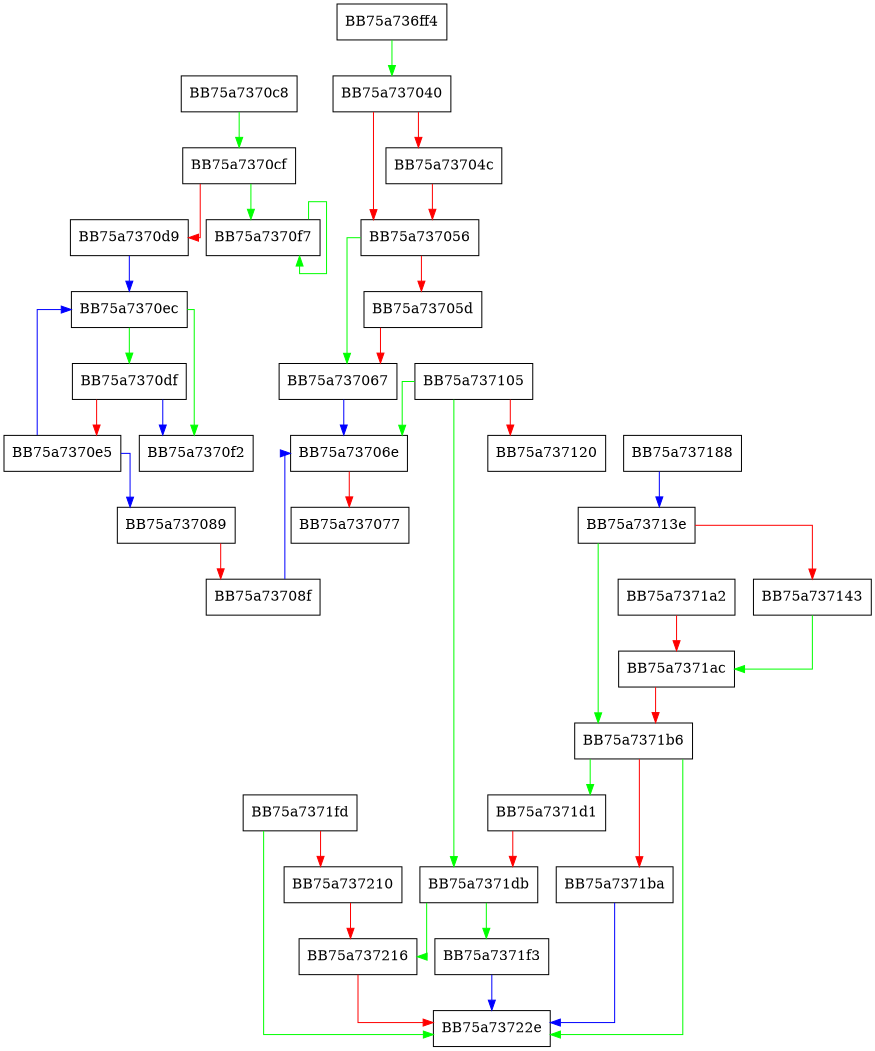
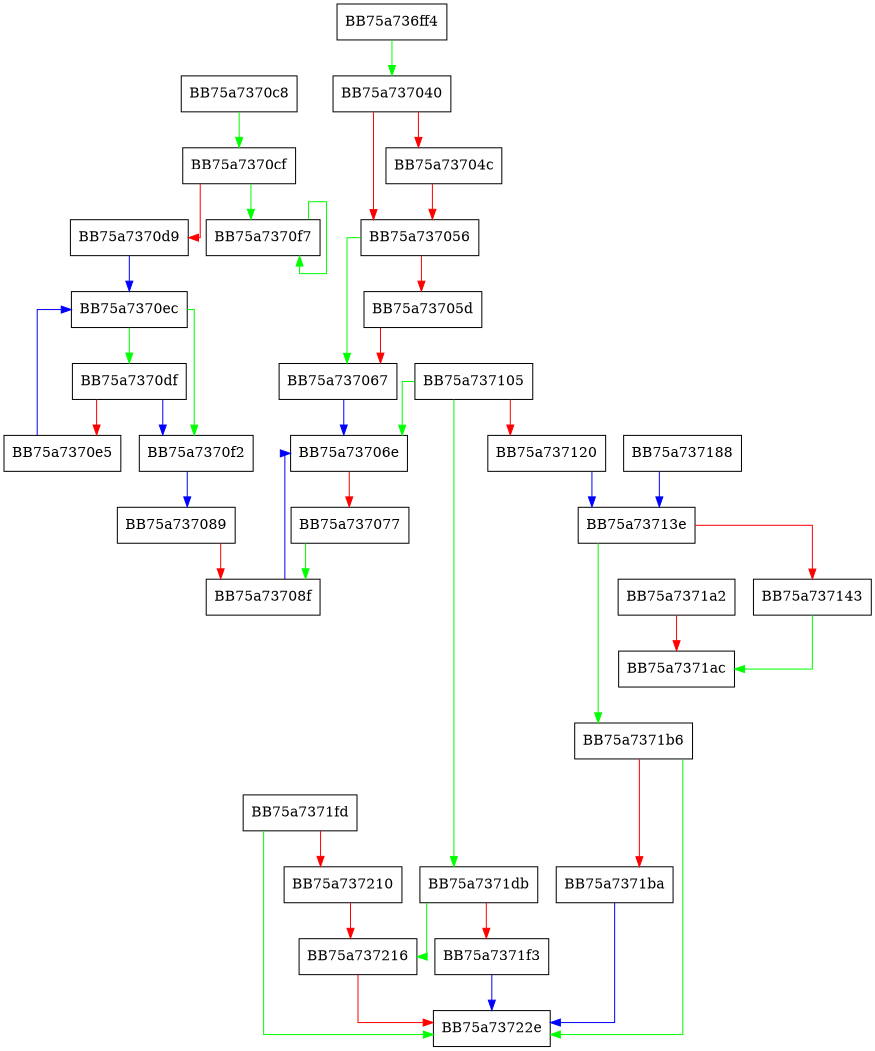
(130, 471) -> (187, 484)
none -> (592, 484)
none -> (306, 556)
(656, 700) -> none
(547, 813) -> none
(486, 916) -> (486, 916)
